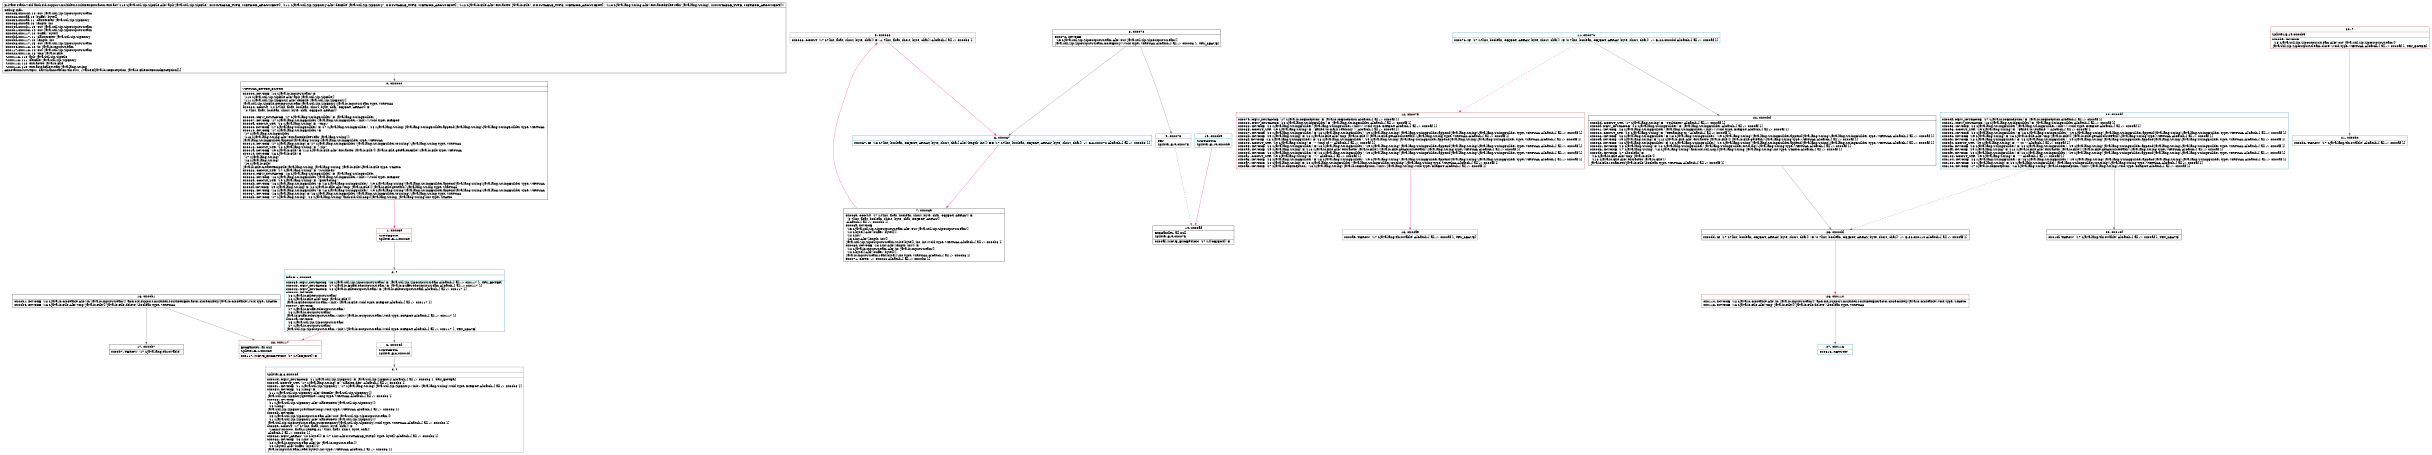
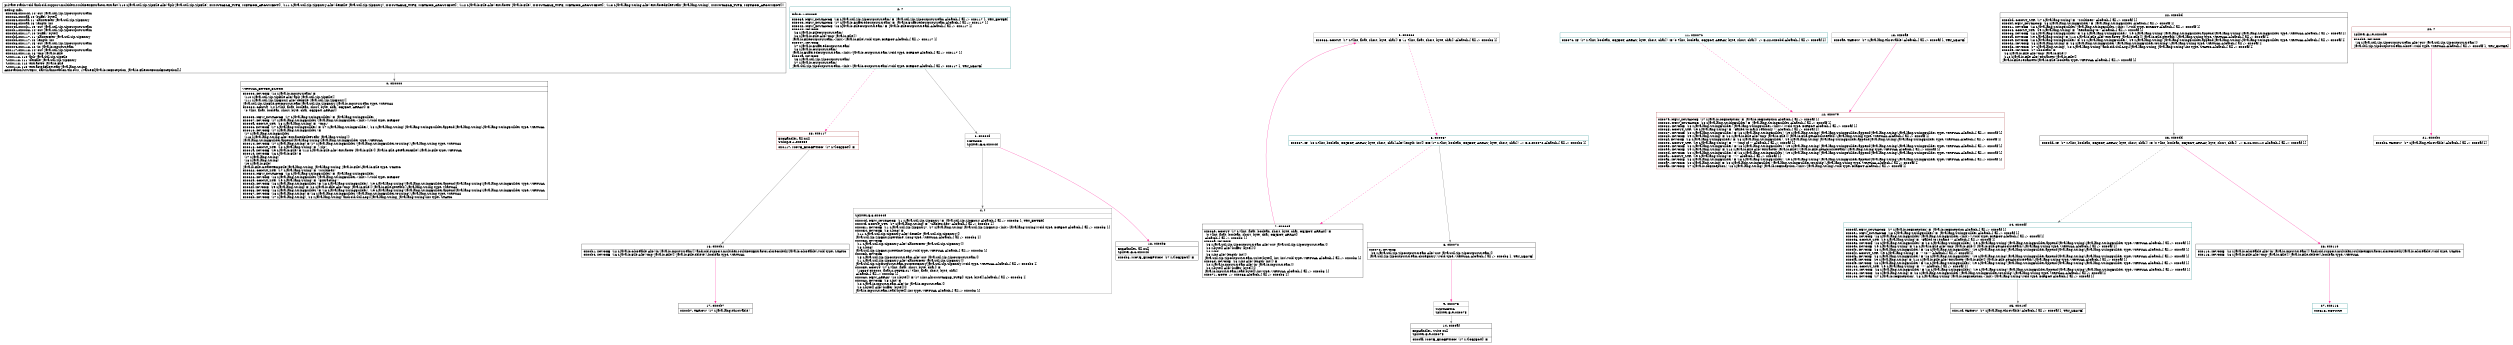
(1656, 79) -> none
(942, 88) -> (1422, 88)
(1157, 89) -> (1451, 279)
(1068, 90) -> (1445, 193)
(1161, 141) -> (1445, 309)
(1213, 141) -> none
(973, 176) -> (1377, 184)
(1183, 185) -> (1451, 318)
(1410, 198) -> (1873, 77)
(1941, 199) -> (2113, 183)
(1170, 233) -> (1431, 331)
(394, 235) -> none
none -> (1157, 251)
(1835, 301) -> (2330, 251)
(209, 324) -> (766, 196)
(146, 325) -> (715, 279)
(1835, 325) -> (2330, 279)
(313, 336) -> (851, 99)
(388, 350) -> (974, 141)
(256, 351) -> (793, 142)
